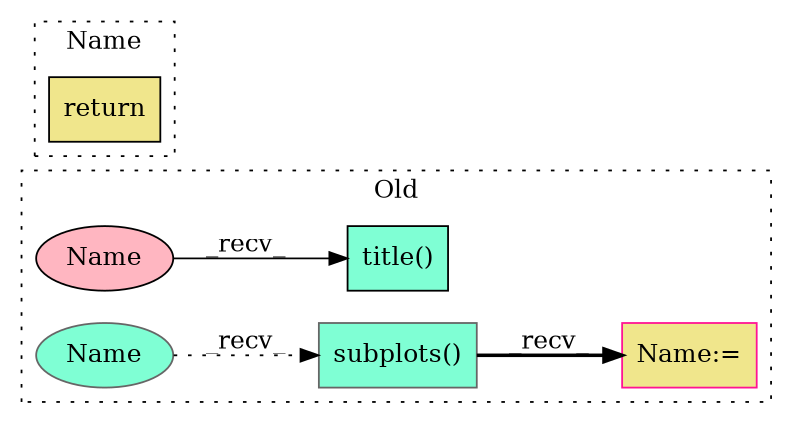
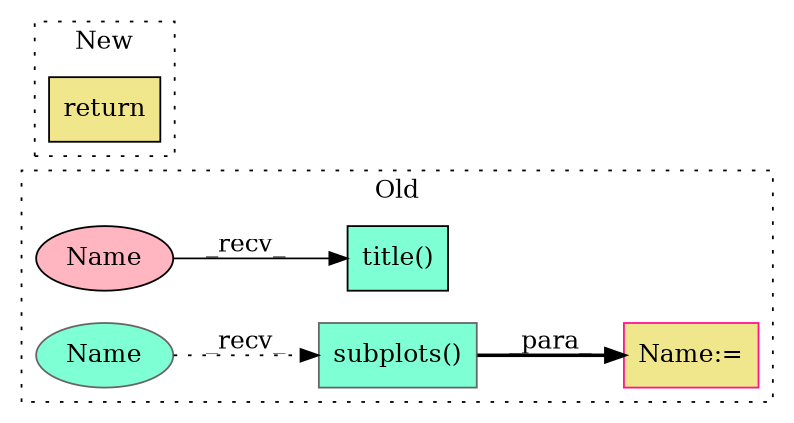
(105, 42) -> (105, 42)
(549, 342) -> (550, 342)
